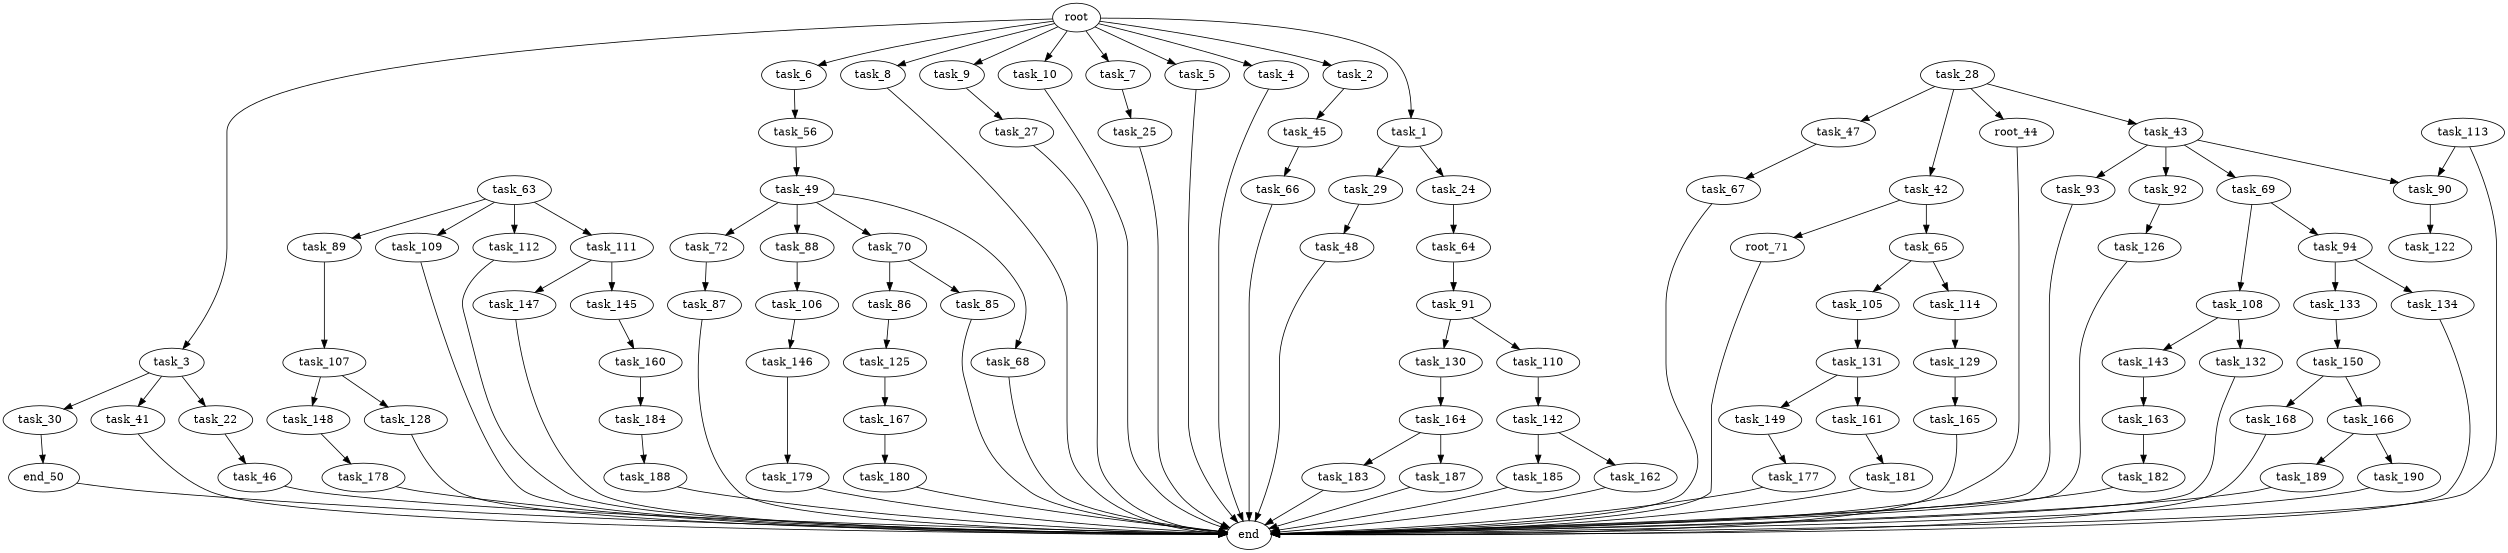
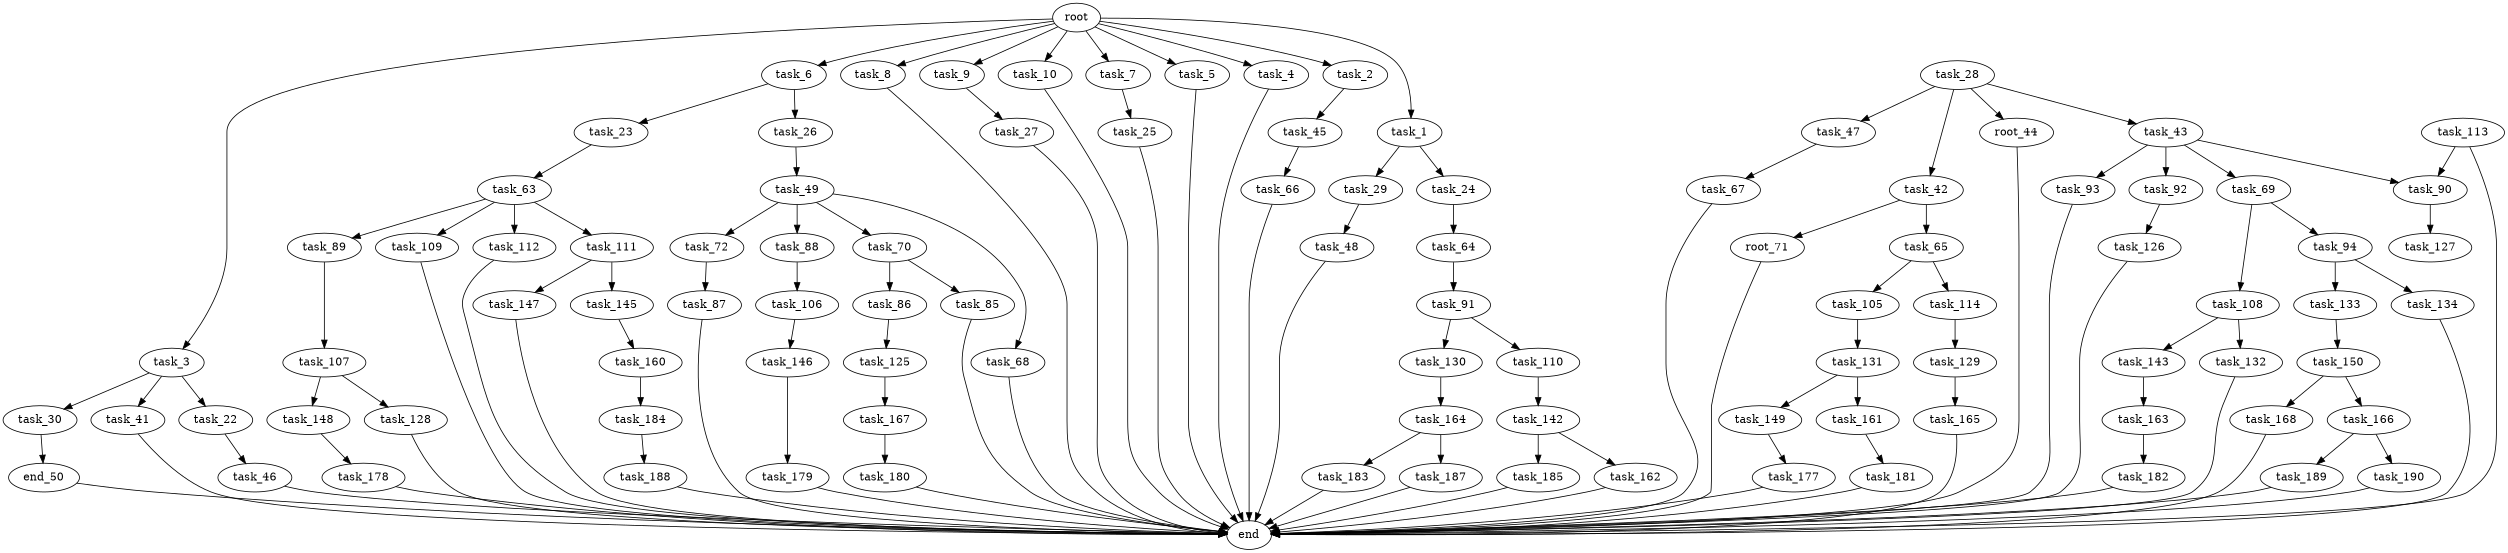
none -> (611, 133)
(796, 133) -> (796, 133)
(2430, 248) -> (2430, 248)
